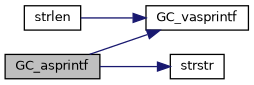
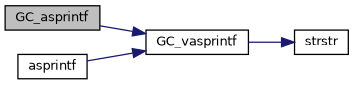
(53, 18) -> (53, 67)
(128, 67) -> (265, 42)
